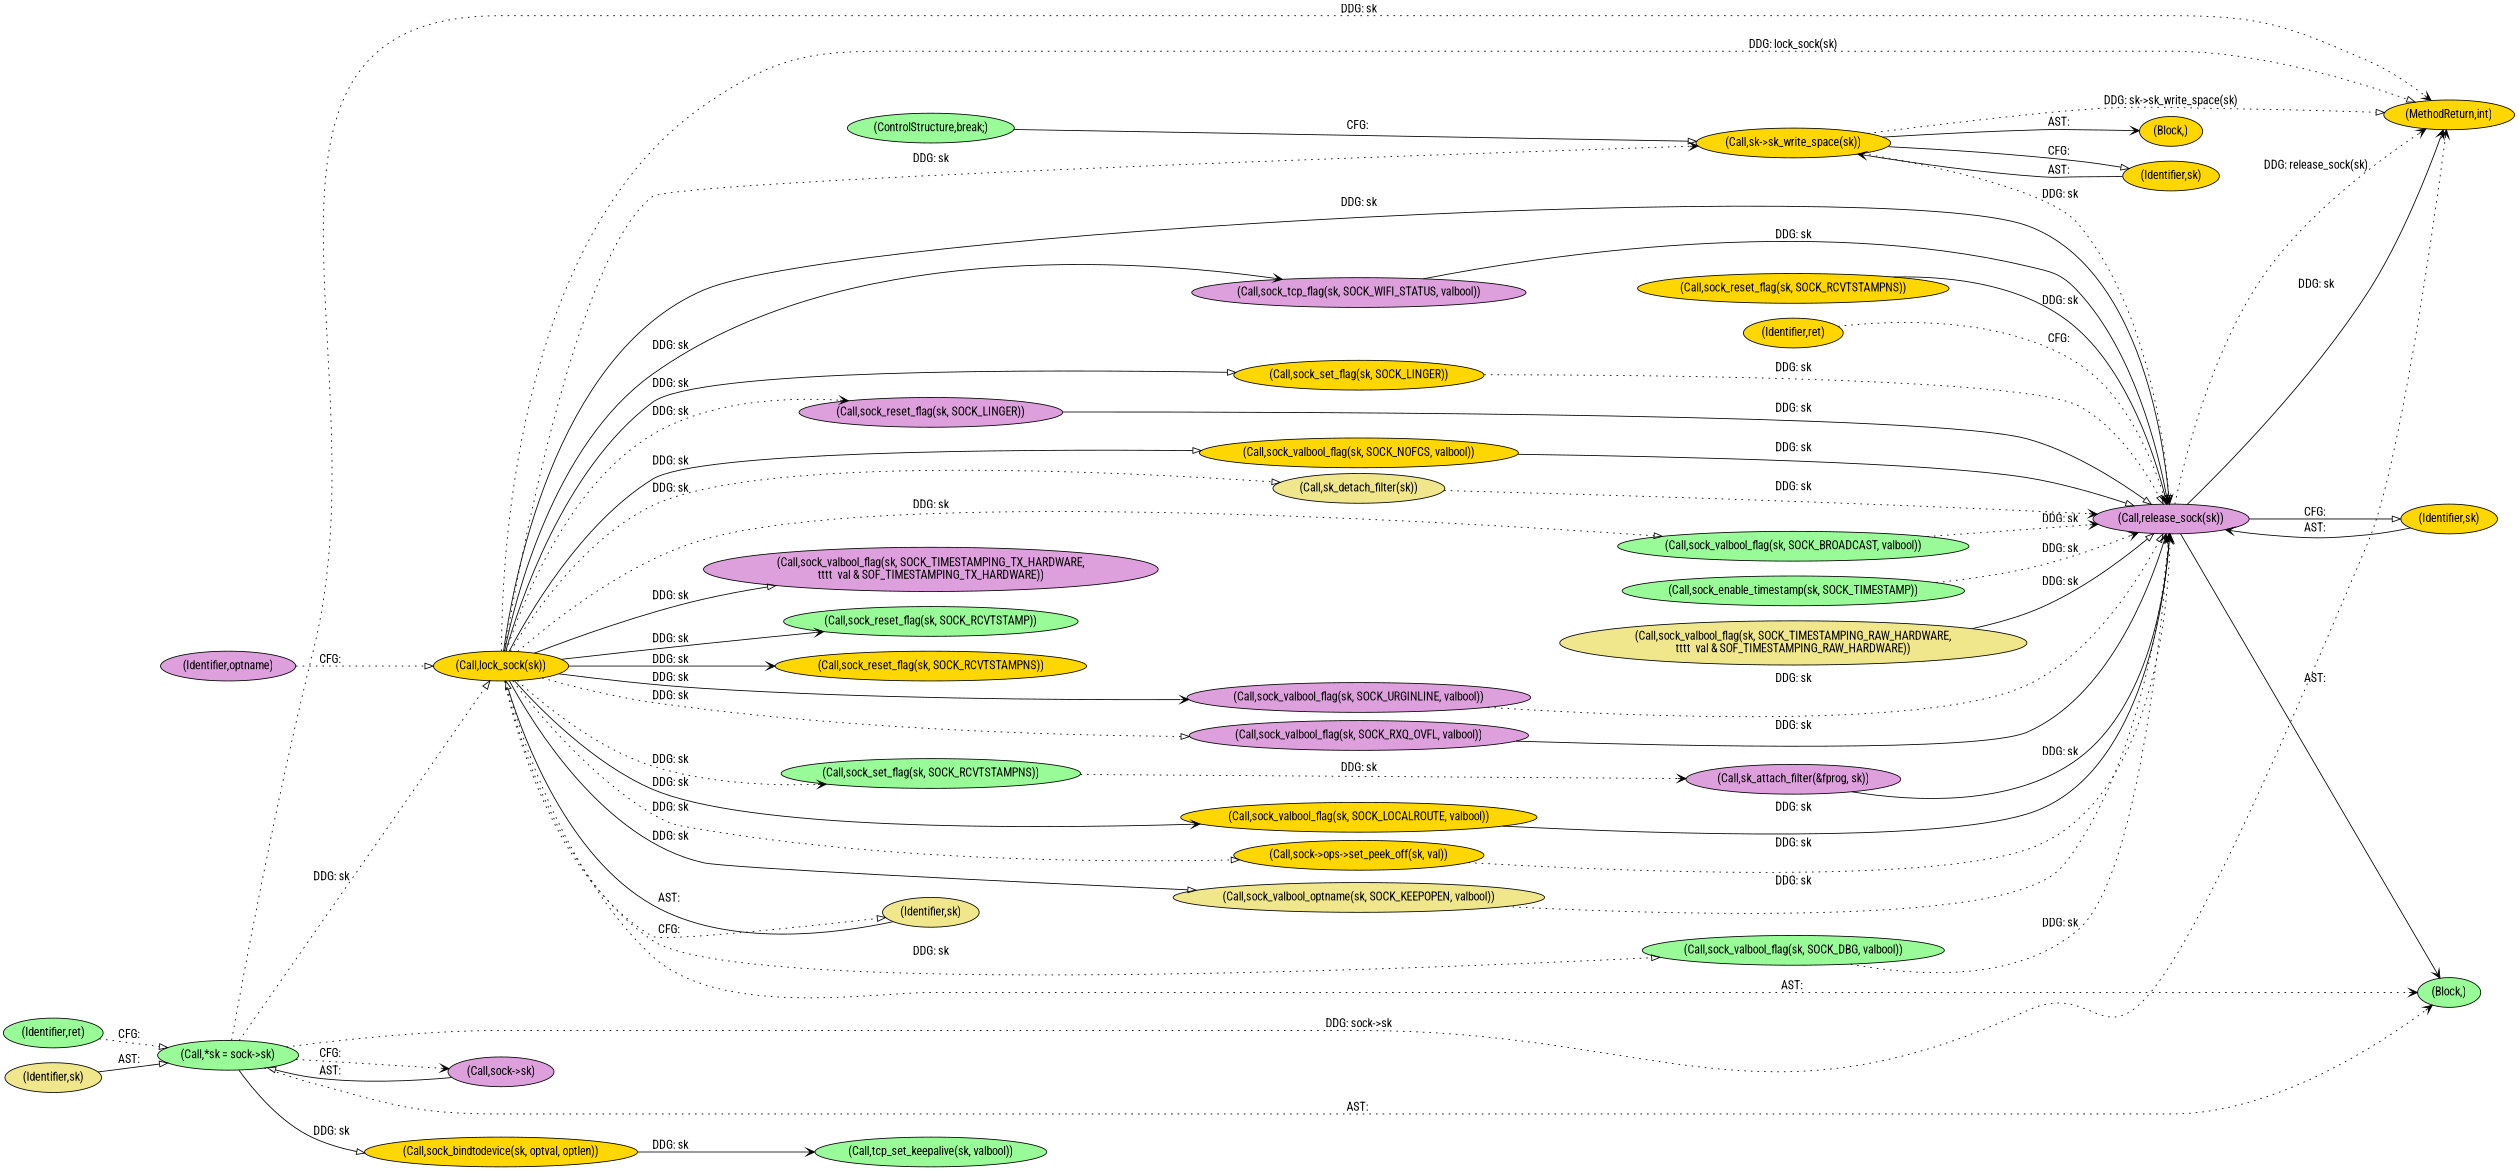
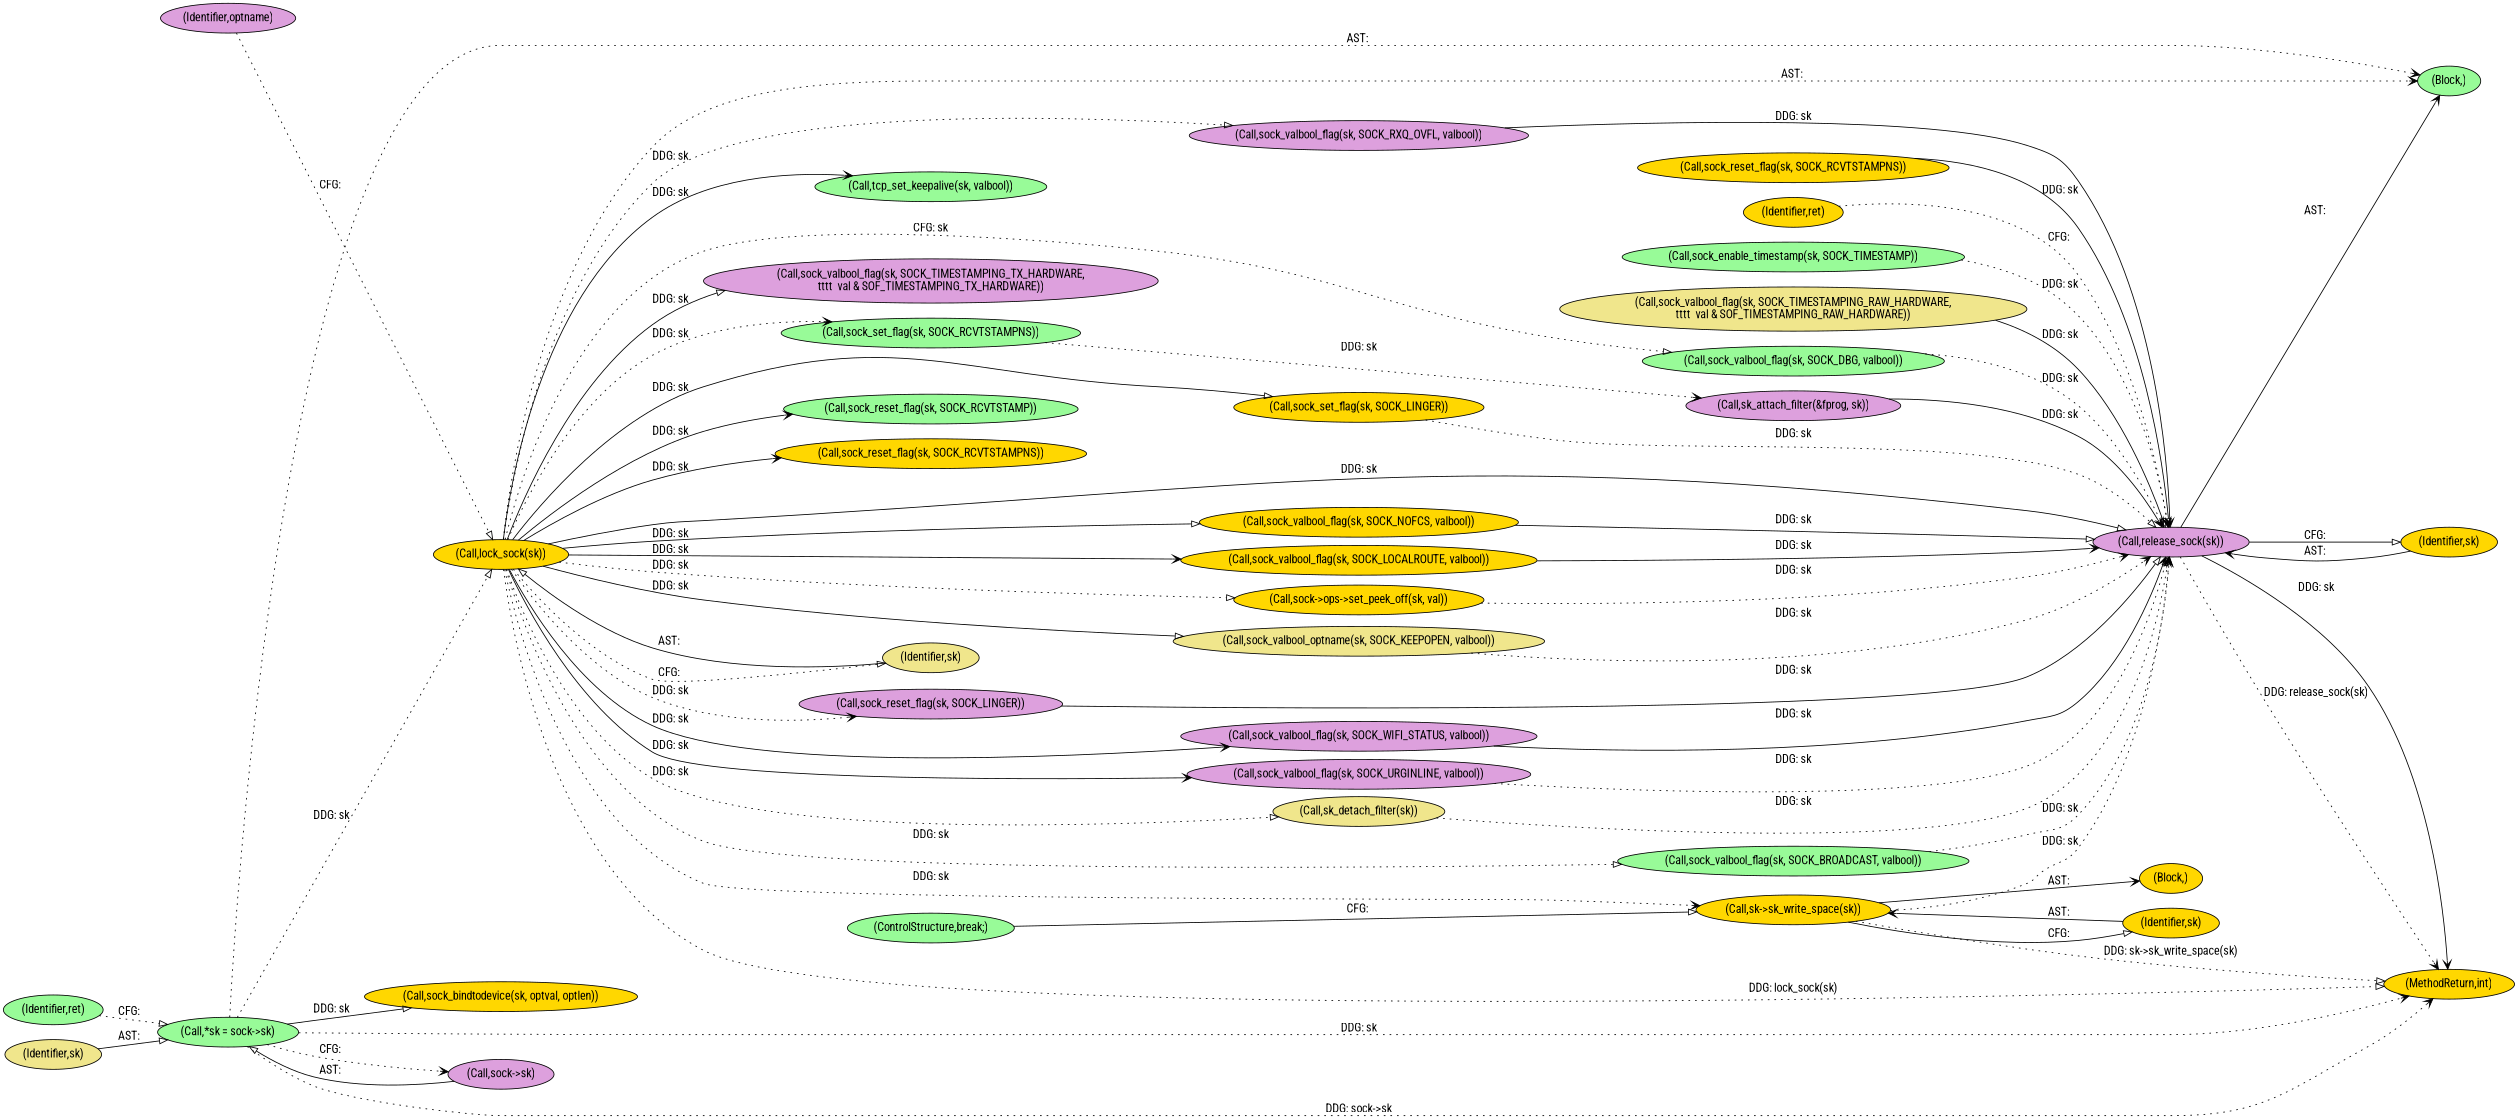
(1359, 293) -> (1359, 736)
(931, 952) -> (931, 228)
(722, 1152) -> (596, 276)
